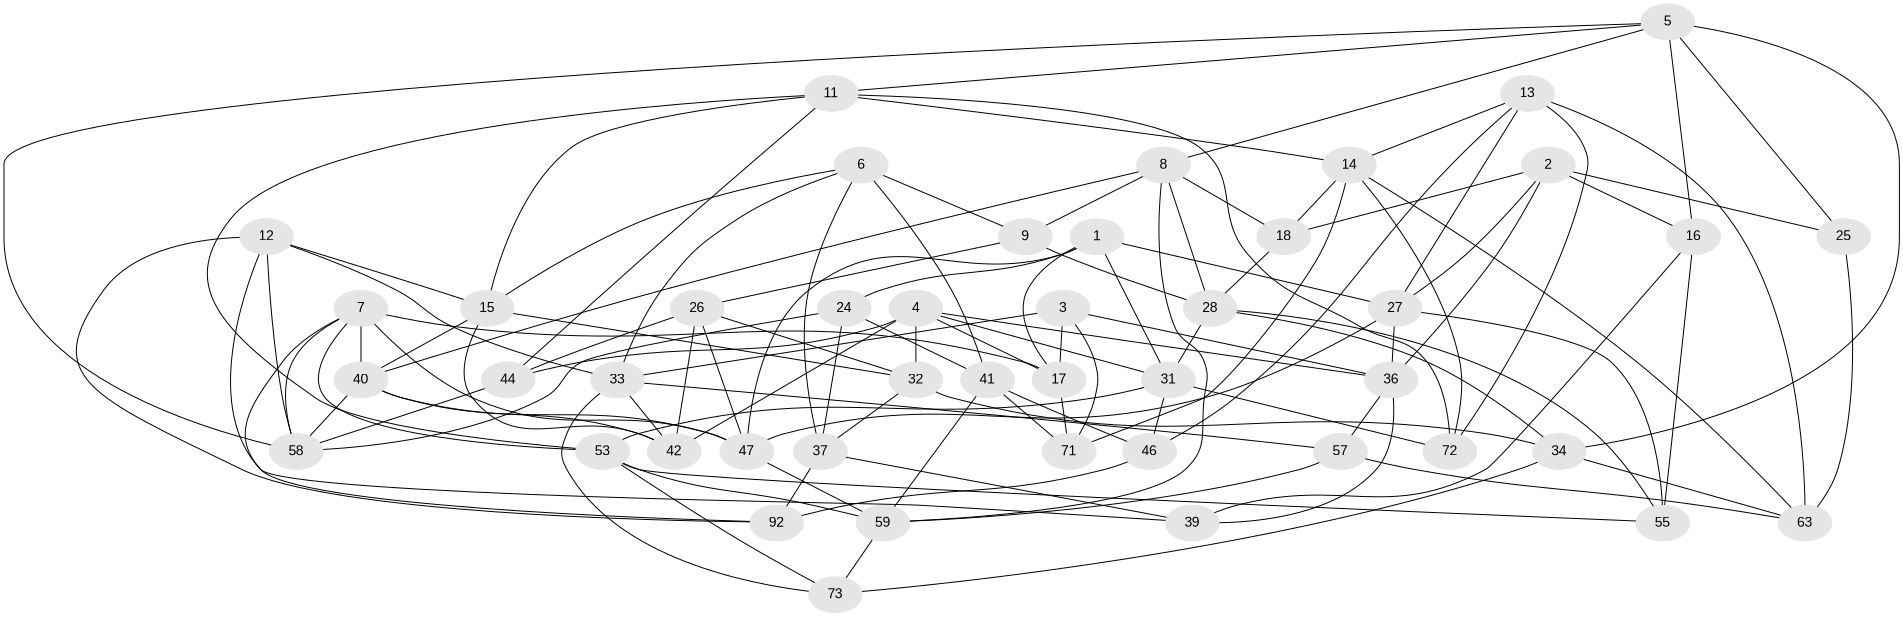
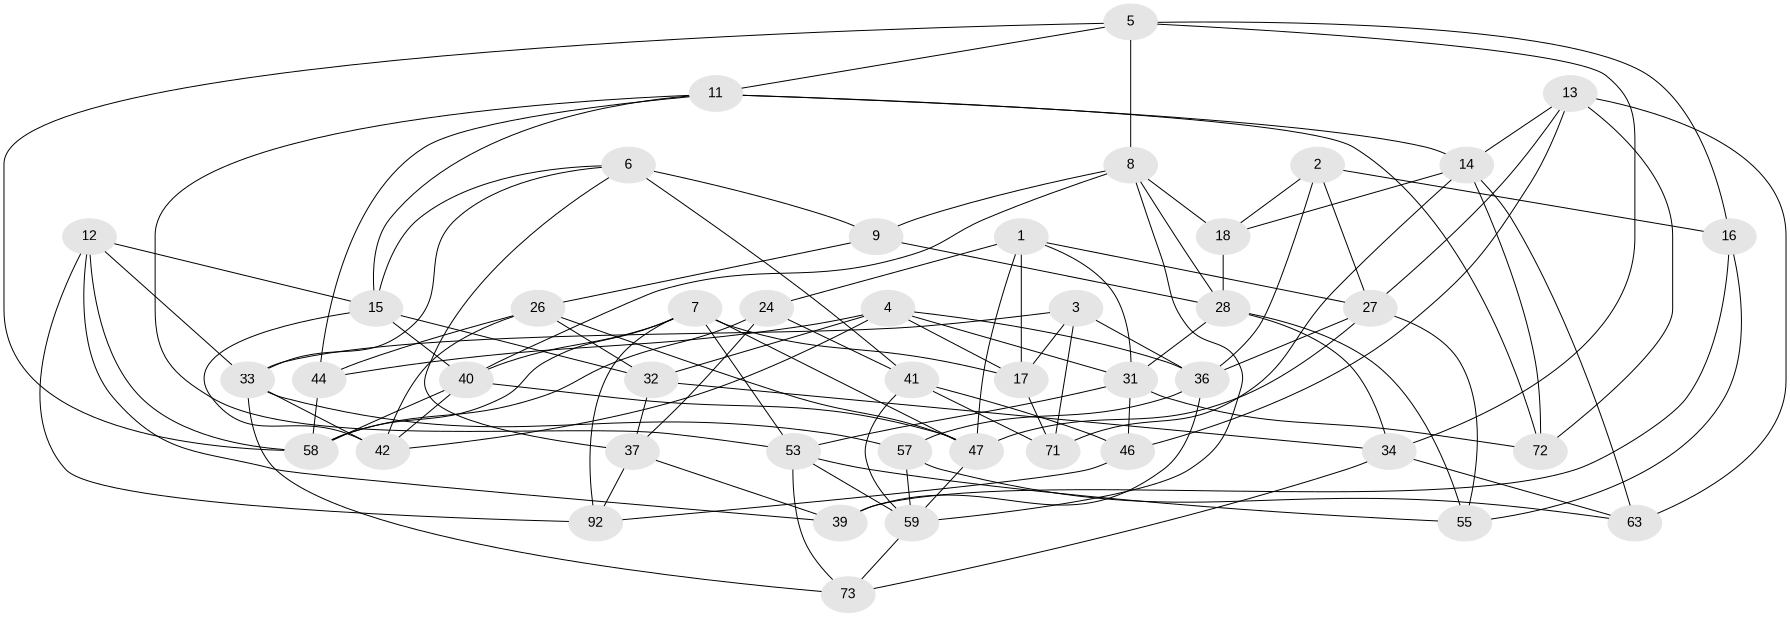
(1844, 237) -> none
